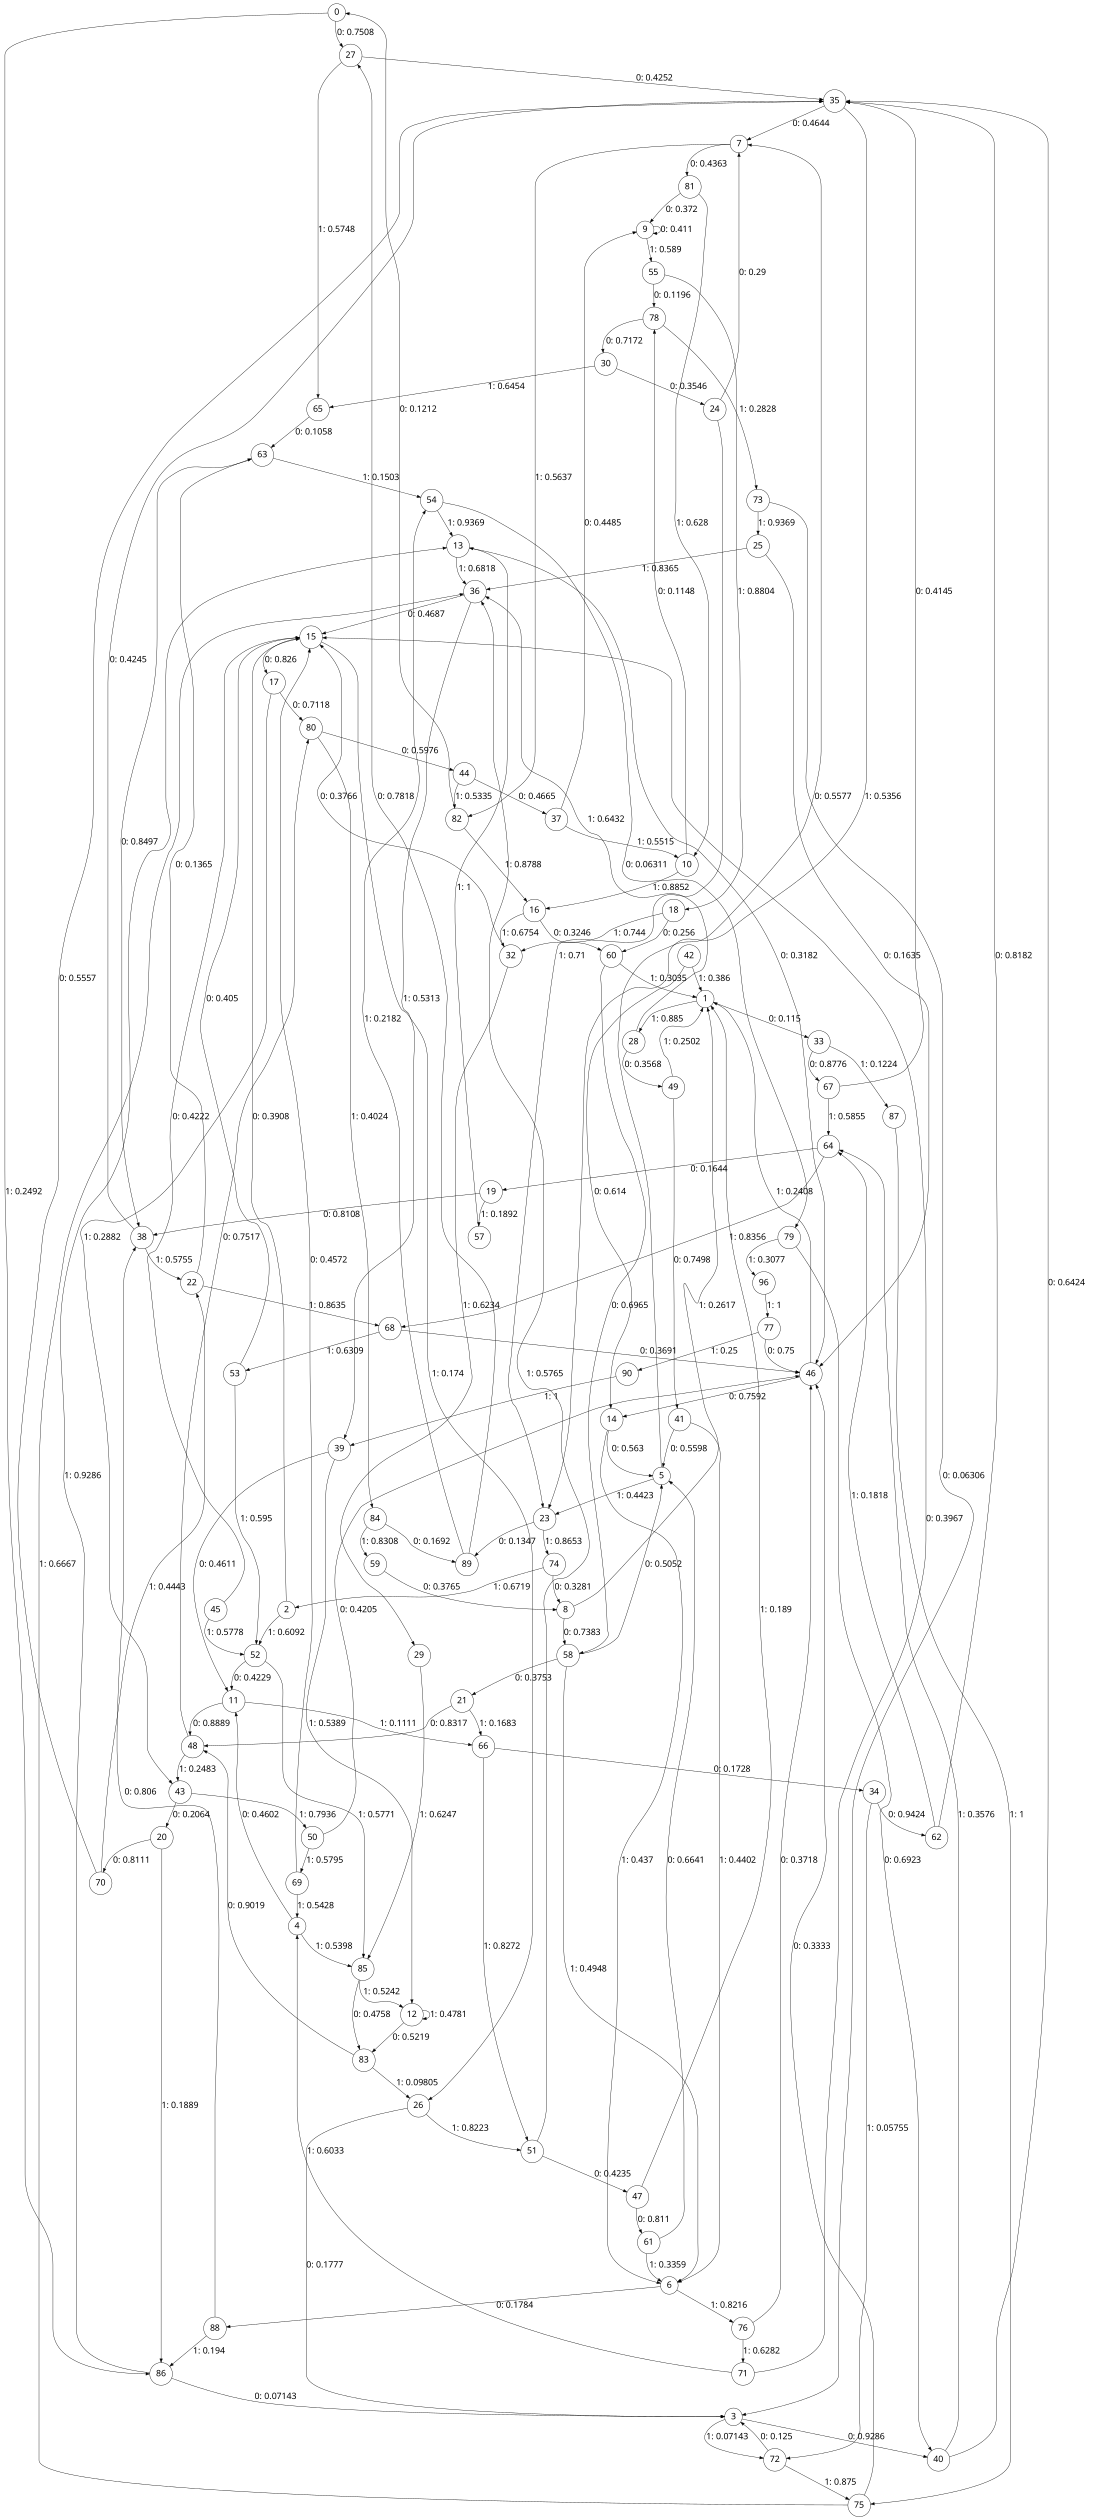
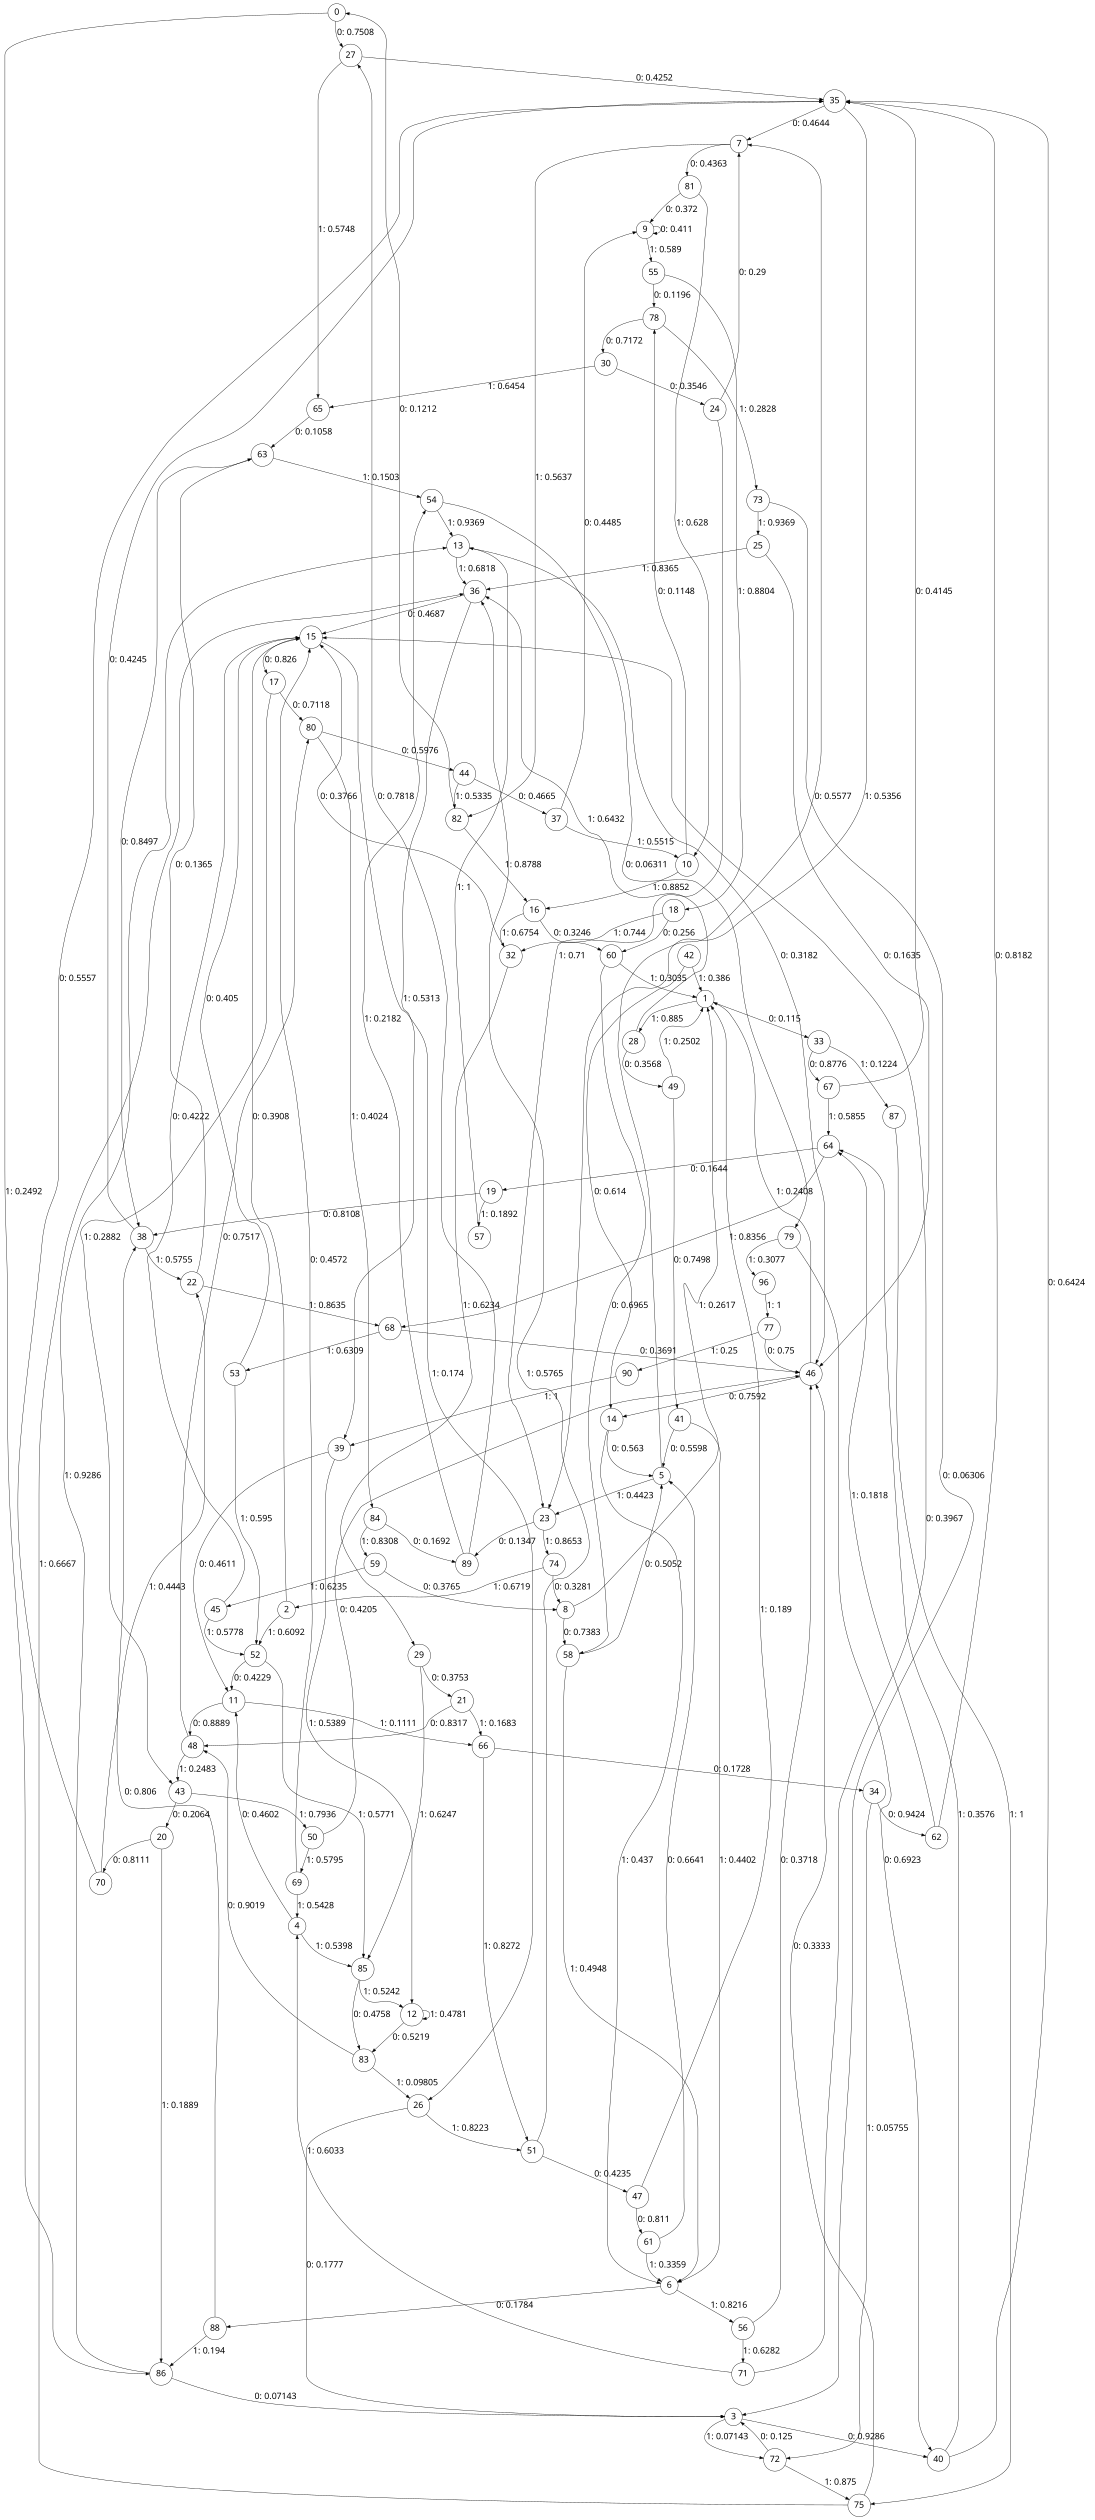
none -> (297, 1587)
(515, 1673) -> (432, 1683)
(743, 2328) -> (743, 2328)
